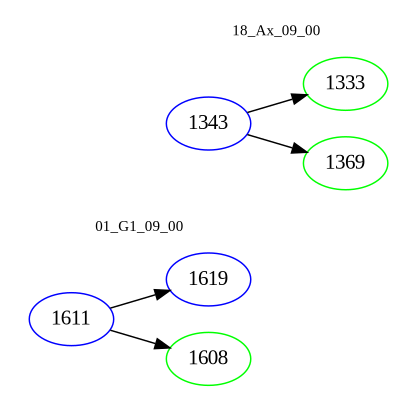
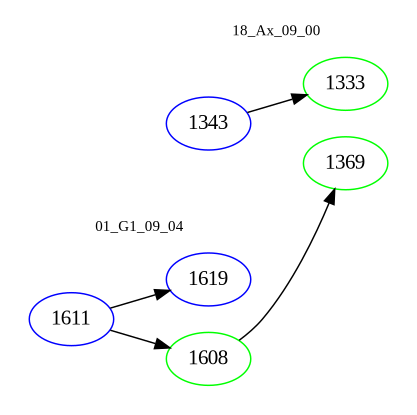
(270, 141) -> (292, 277)
(140, 227) -> (140, 227)
